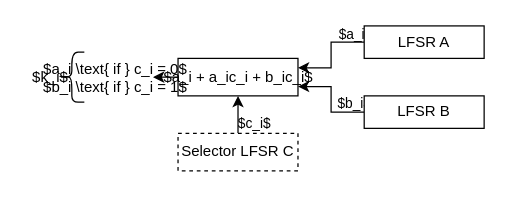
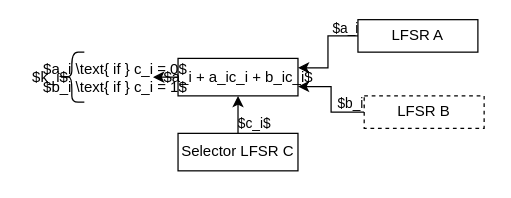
(424, 42) -> (418, 36)
(424, 112) -> (424, 112)
(238, 152) -> (238, 152)
